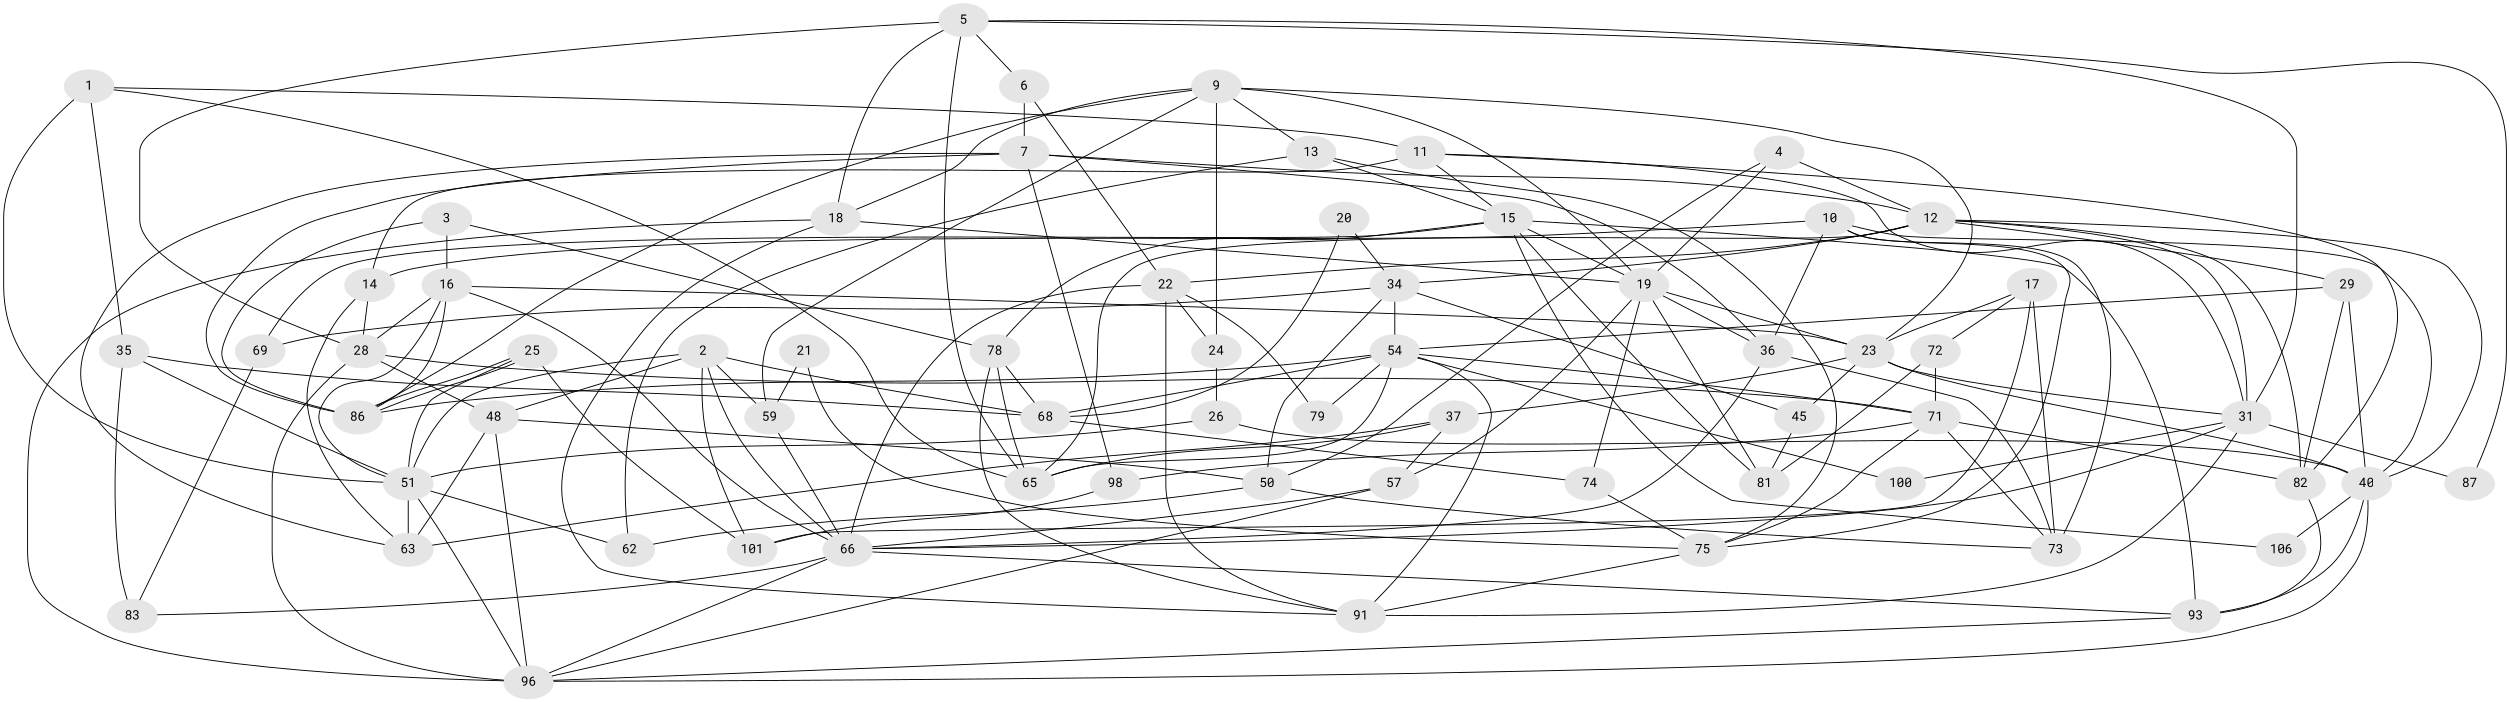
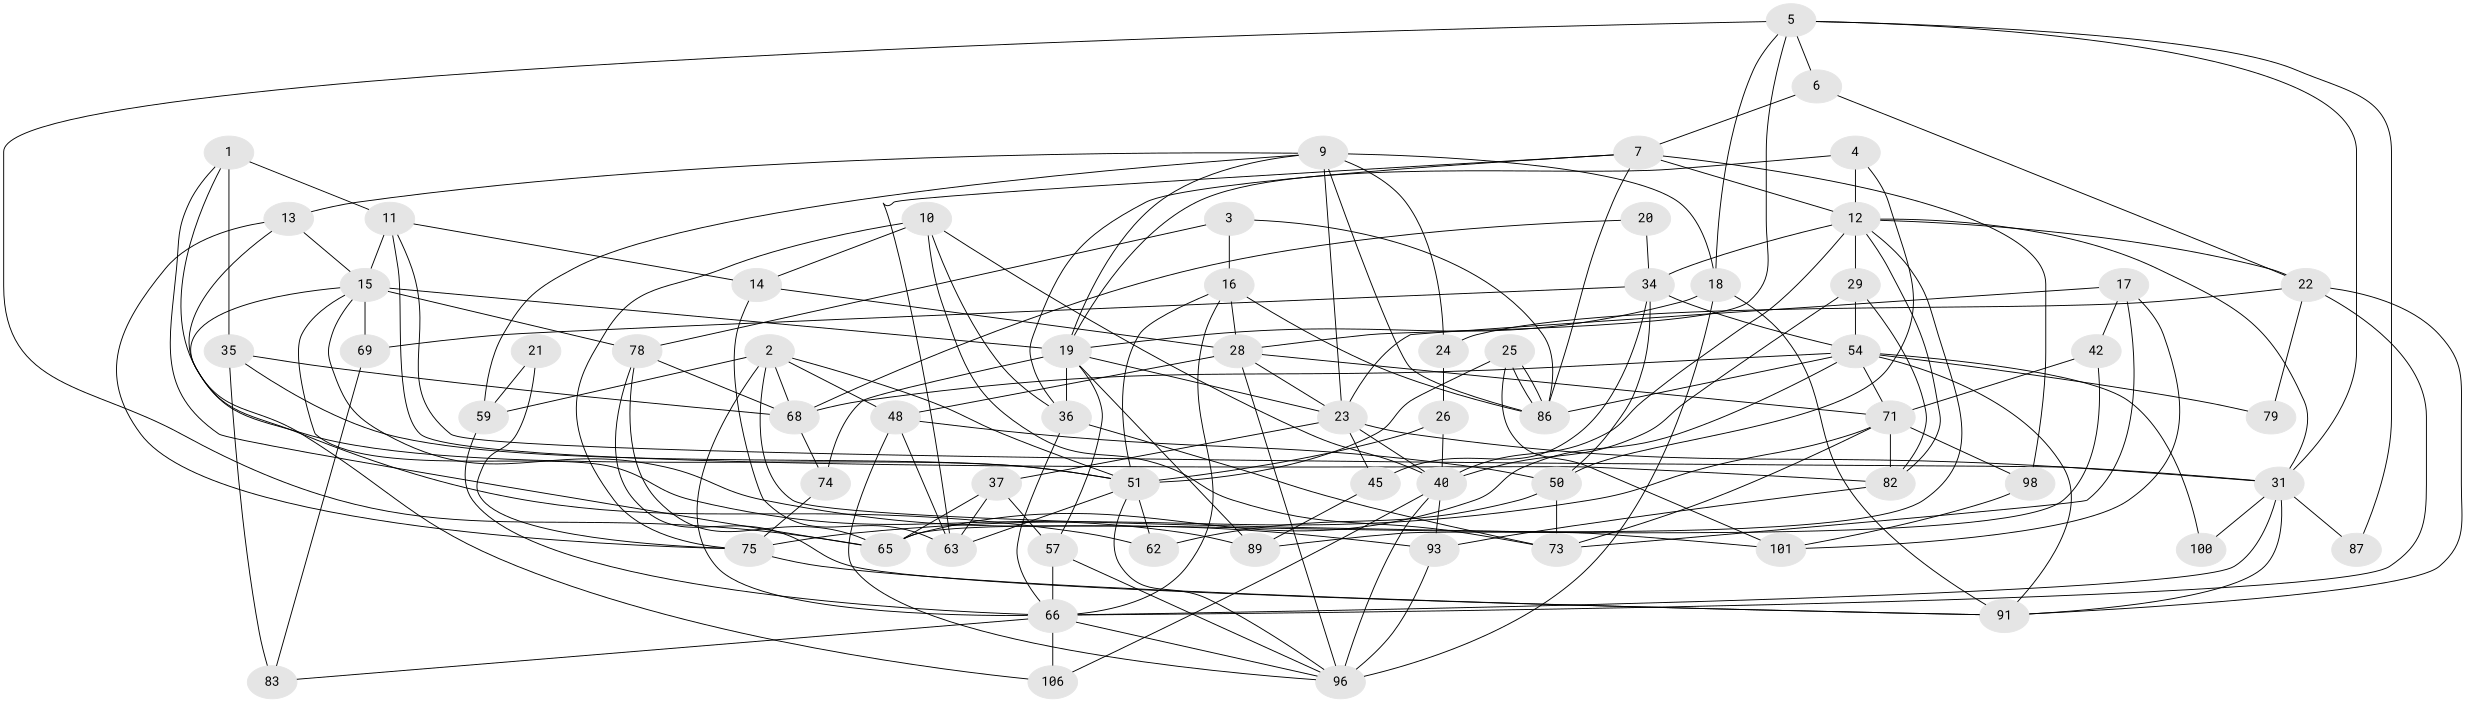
(1229, 308) -> (1290, 384)
(1935, 351) -> (2096, 351)
(1764, 484) -> (1255, 550)
(1489, 581) -> (1053, 652)
